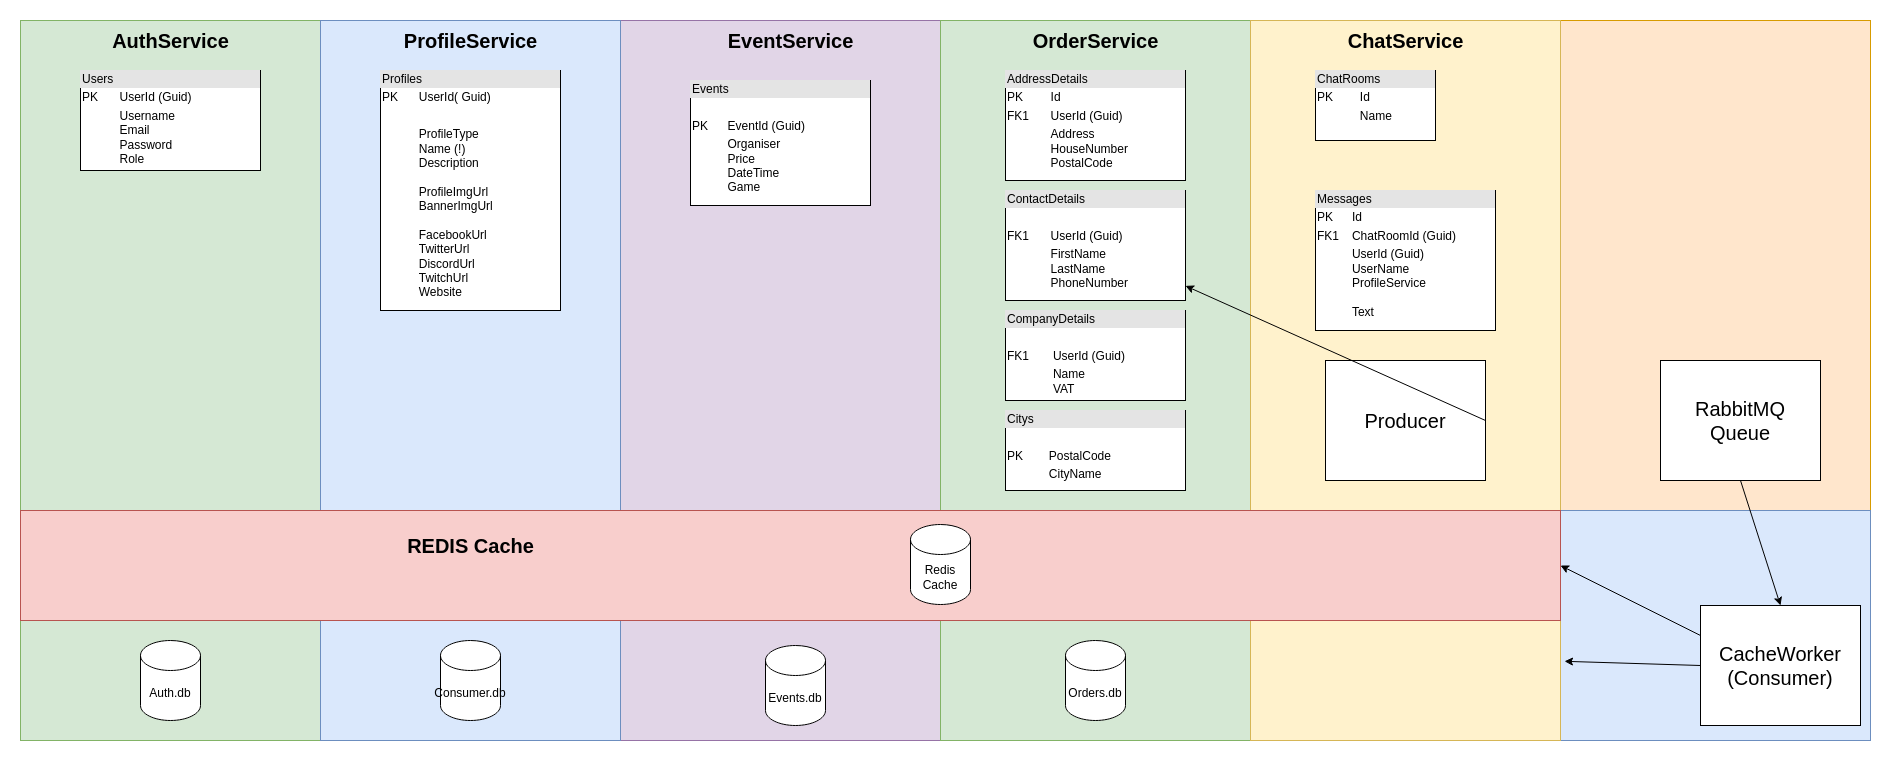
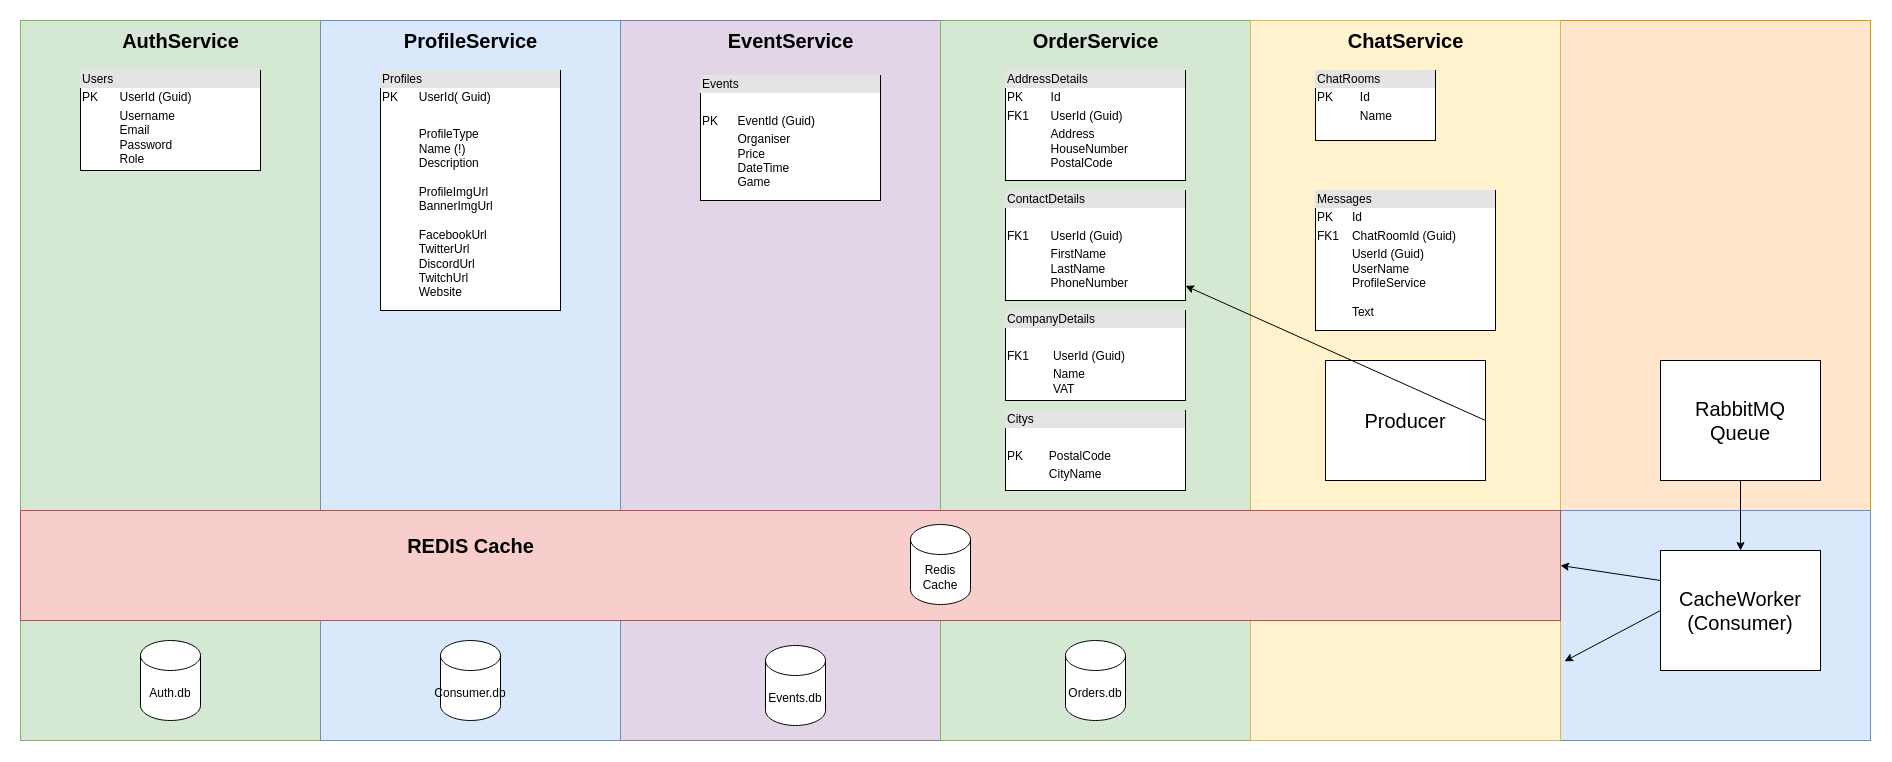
(171, 41) -> (181, 41)
(781, 143) -> (791, 138)
(1781, 666) -> (1741, 611)
